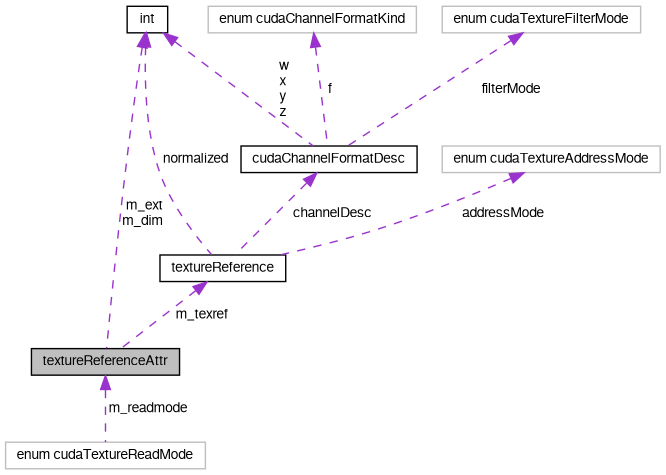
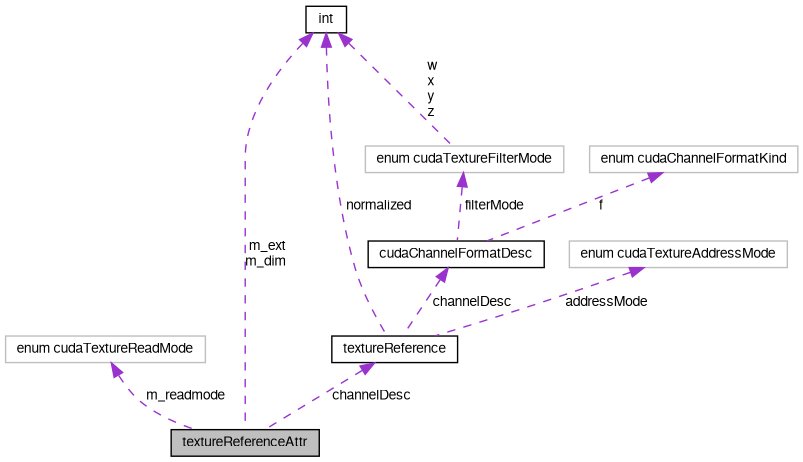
(244, 94) -> (401, 95)
(201, 315) -> (370, 396)
(105, 416) -> (152, 410)
